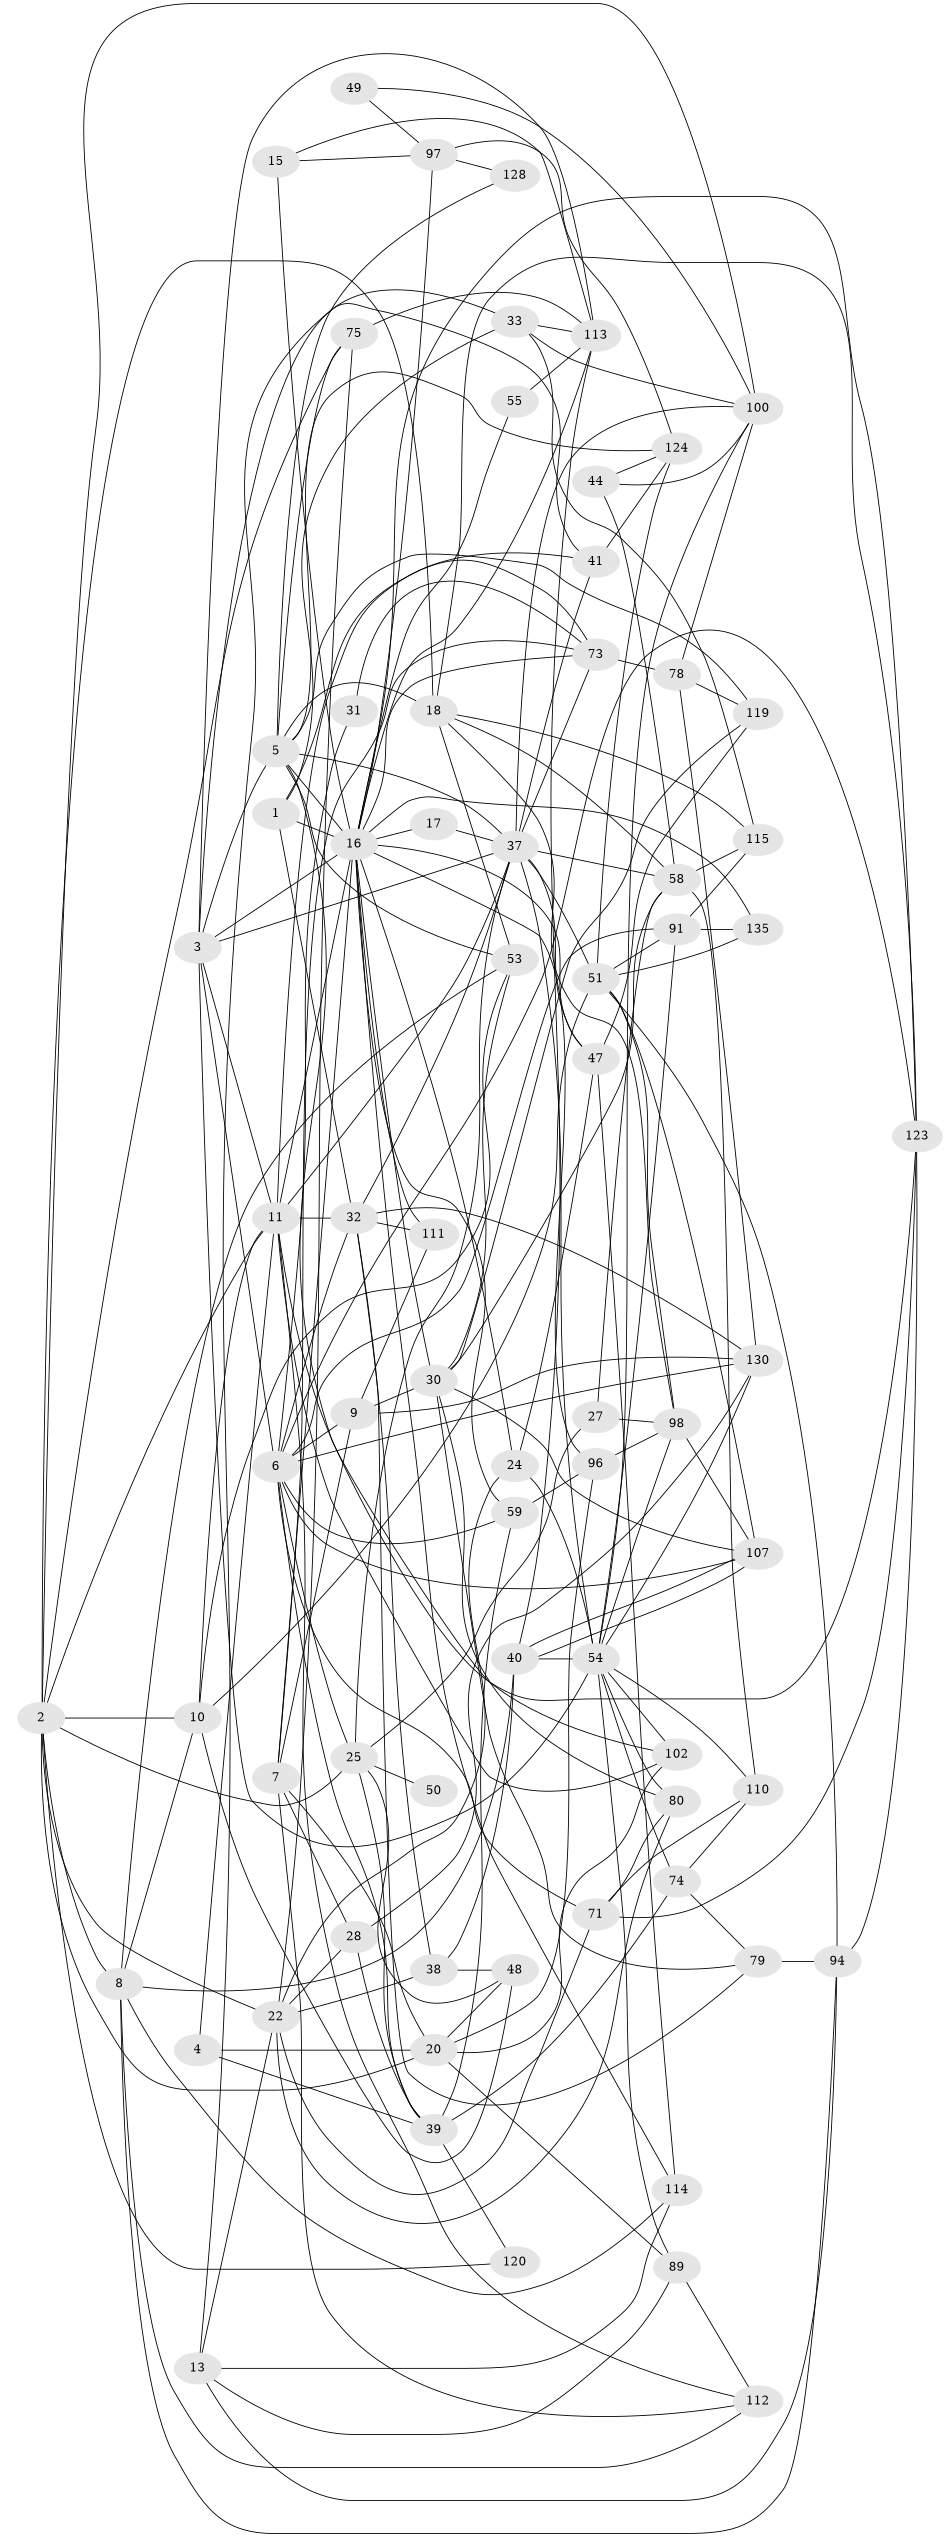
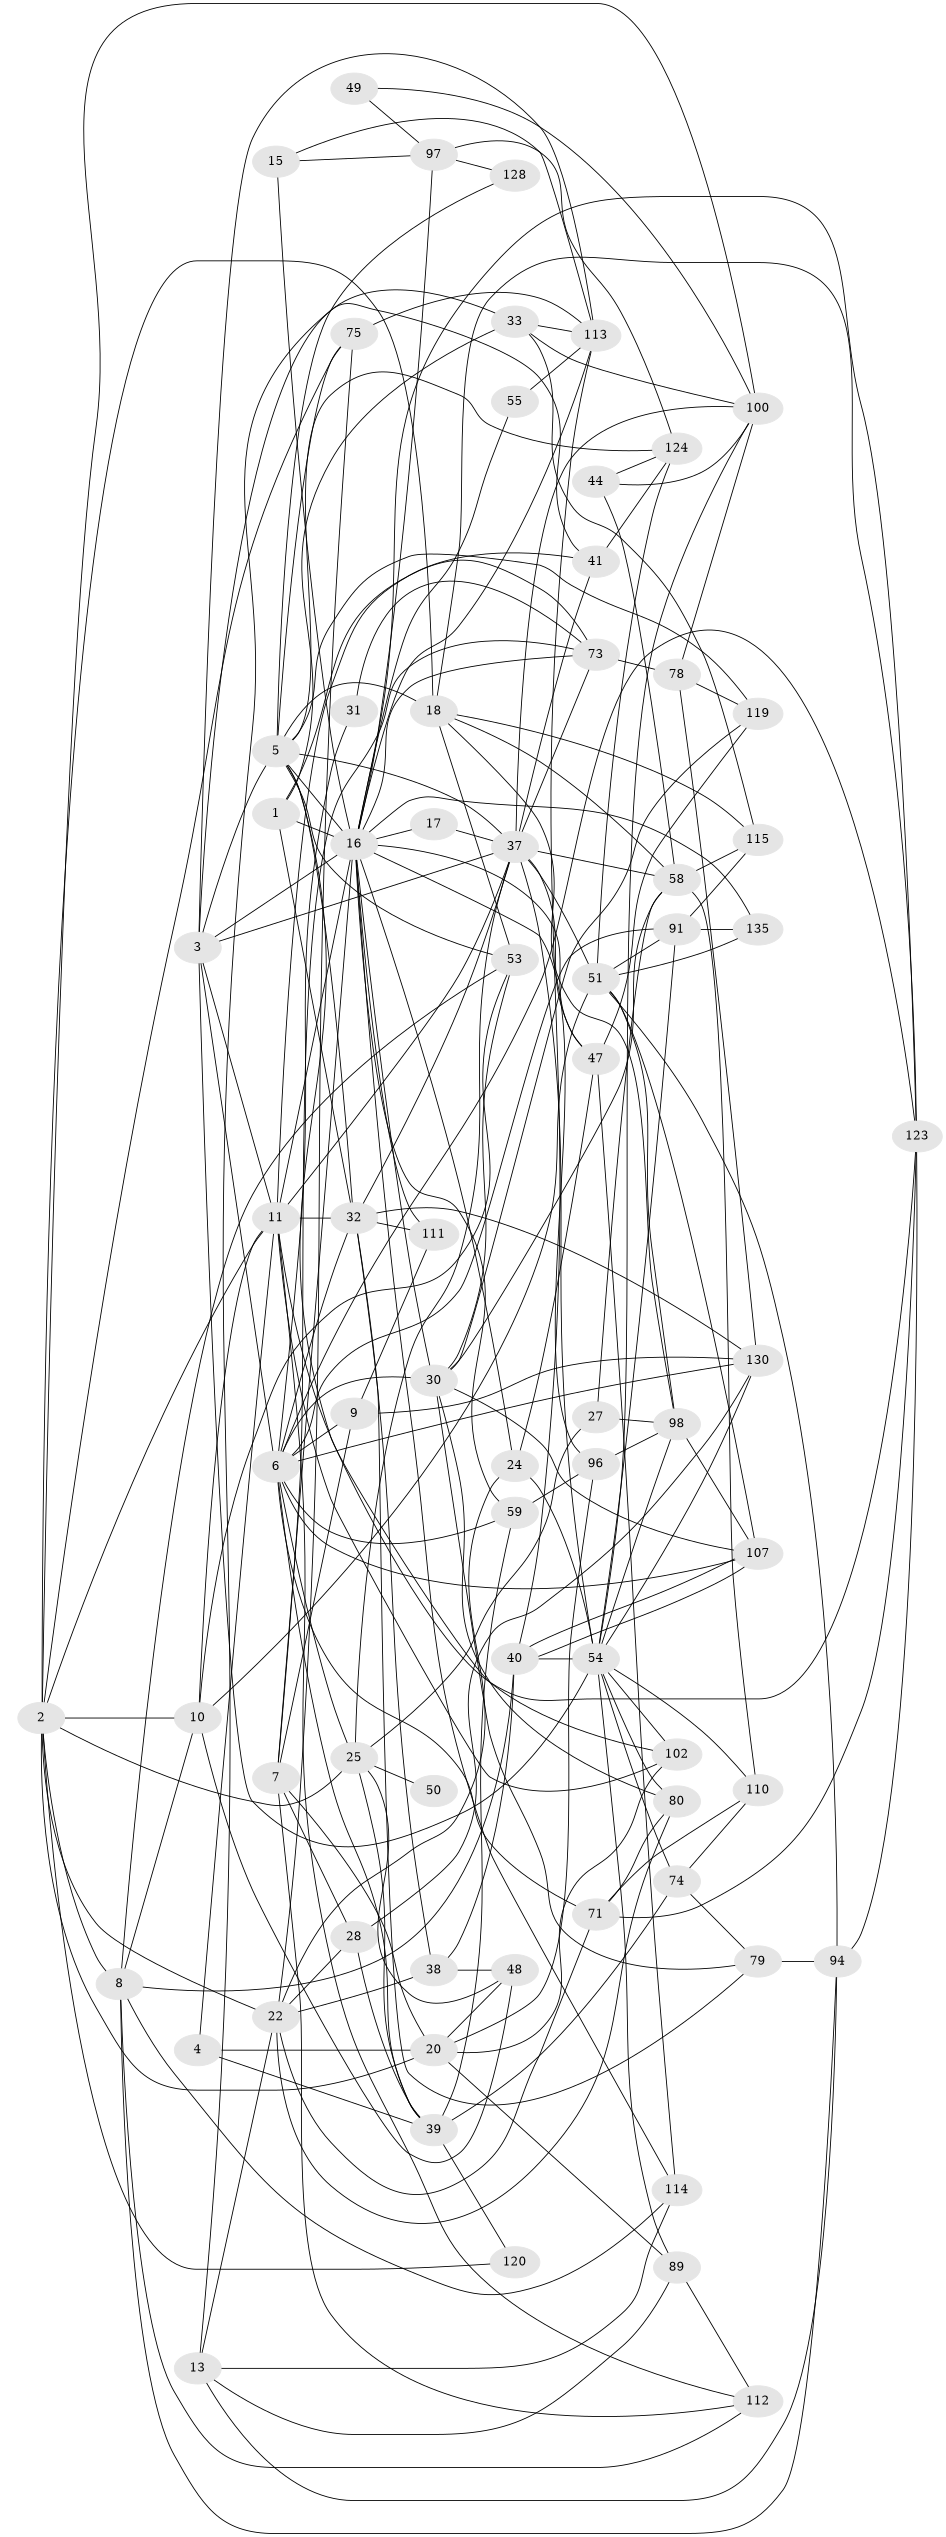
none -> (332, 981)
(392, 1398) -> (332, 1390)
